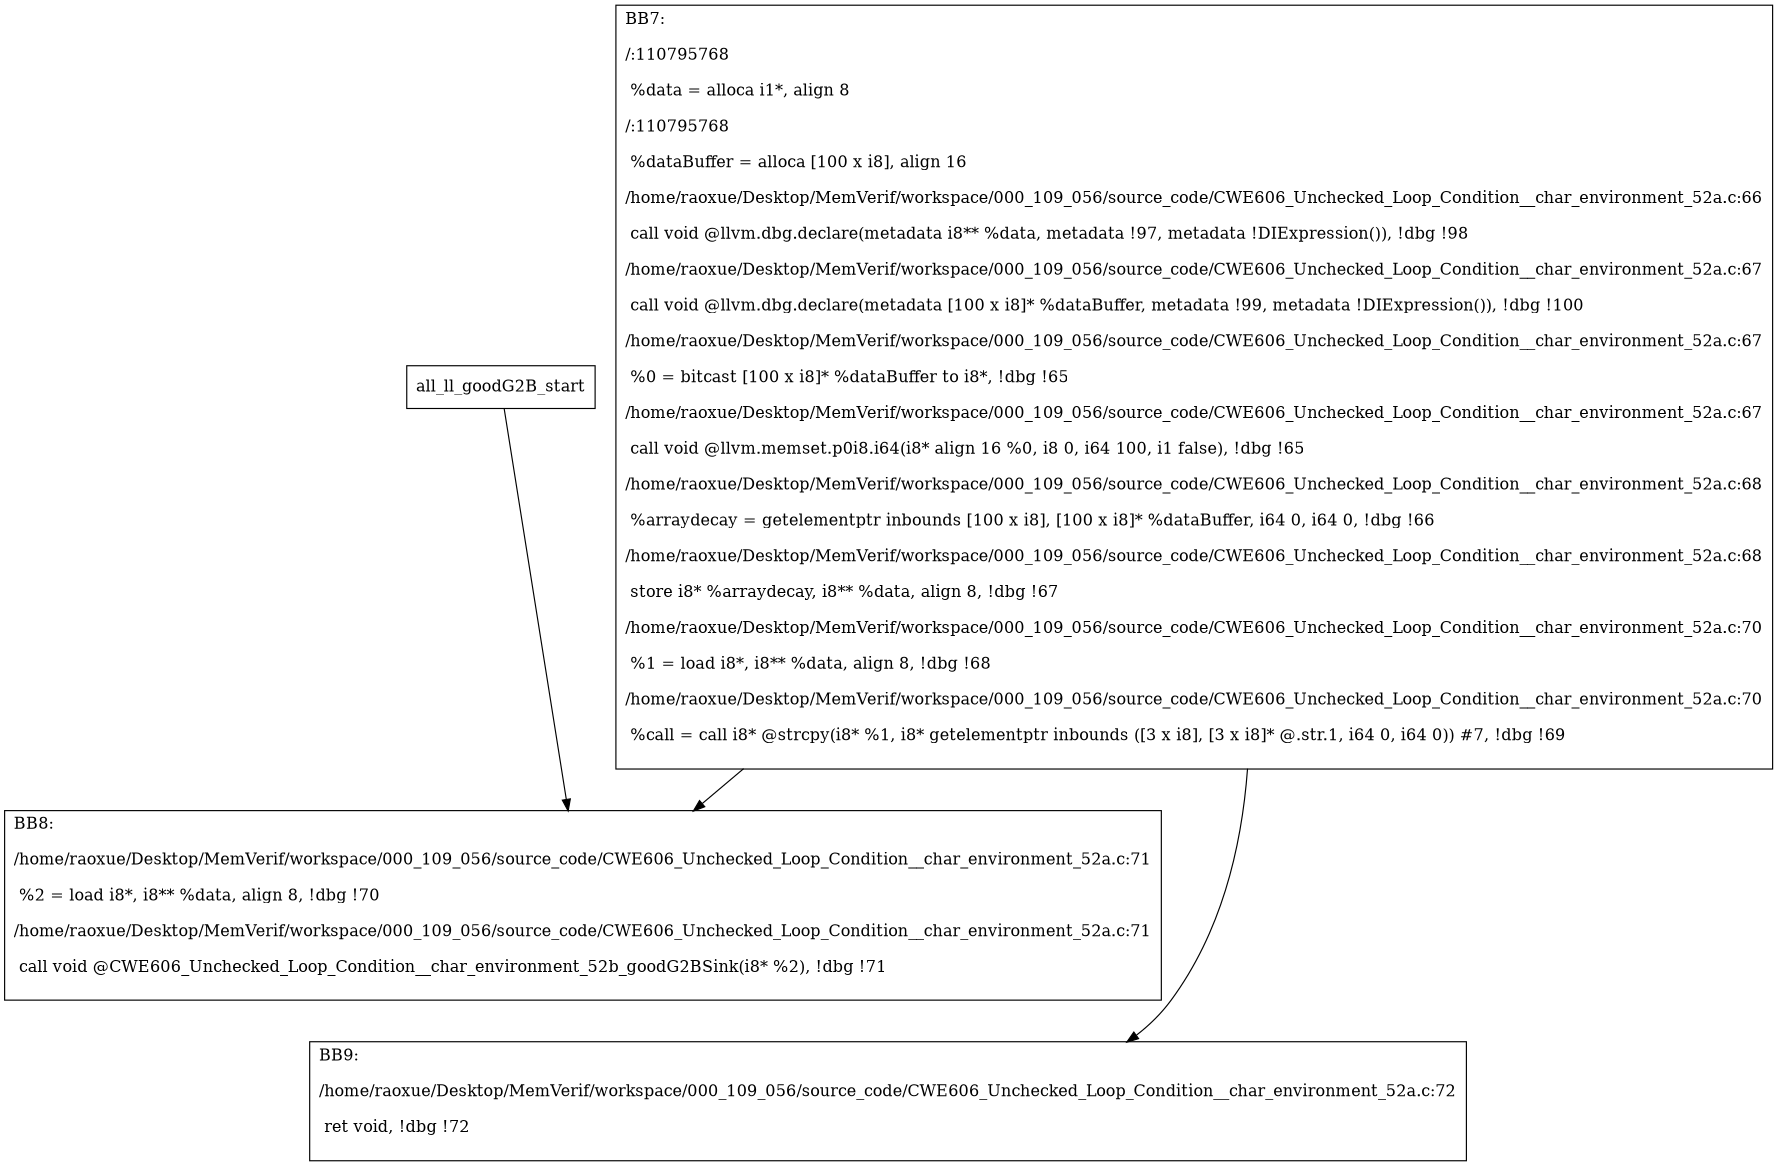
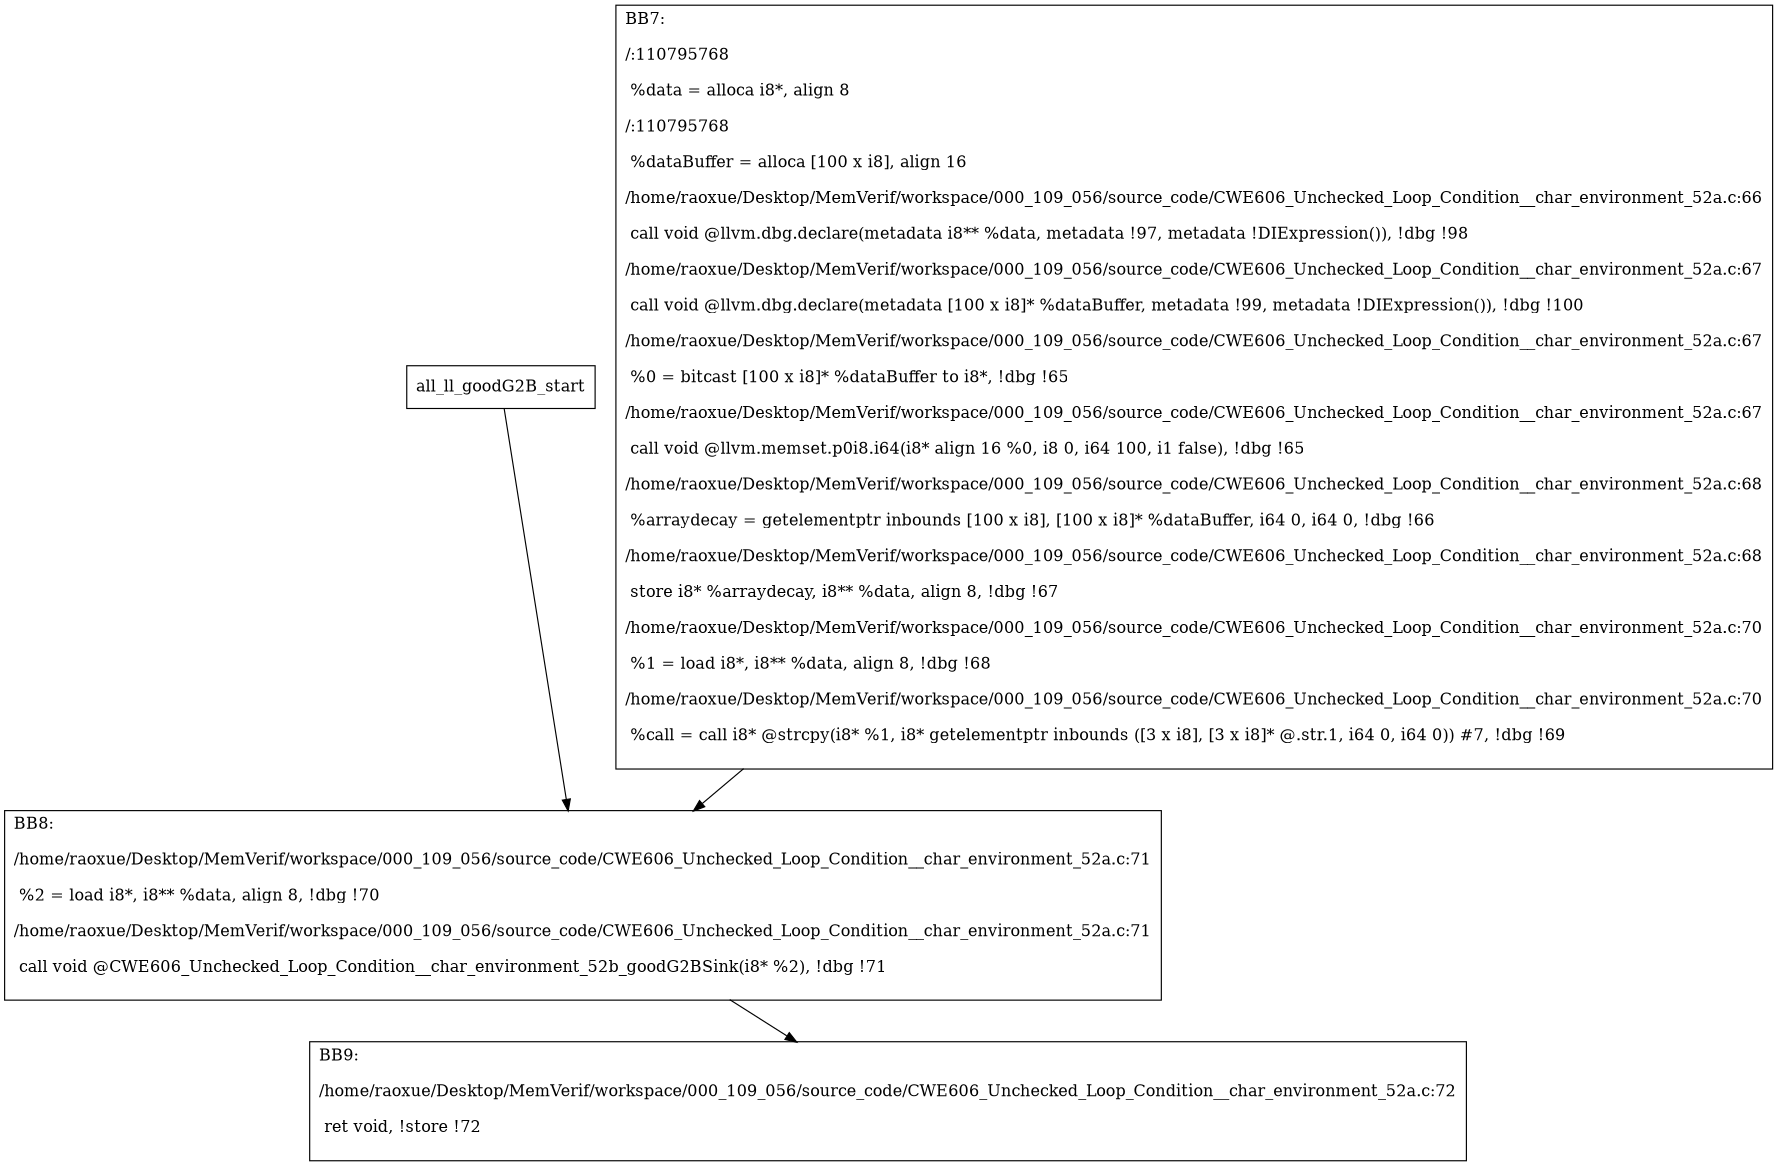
(738, 91) -> (738, 91)
(1217, 913) -> (758, 1018)
(395, 1127) -> (400, 1127)
